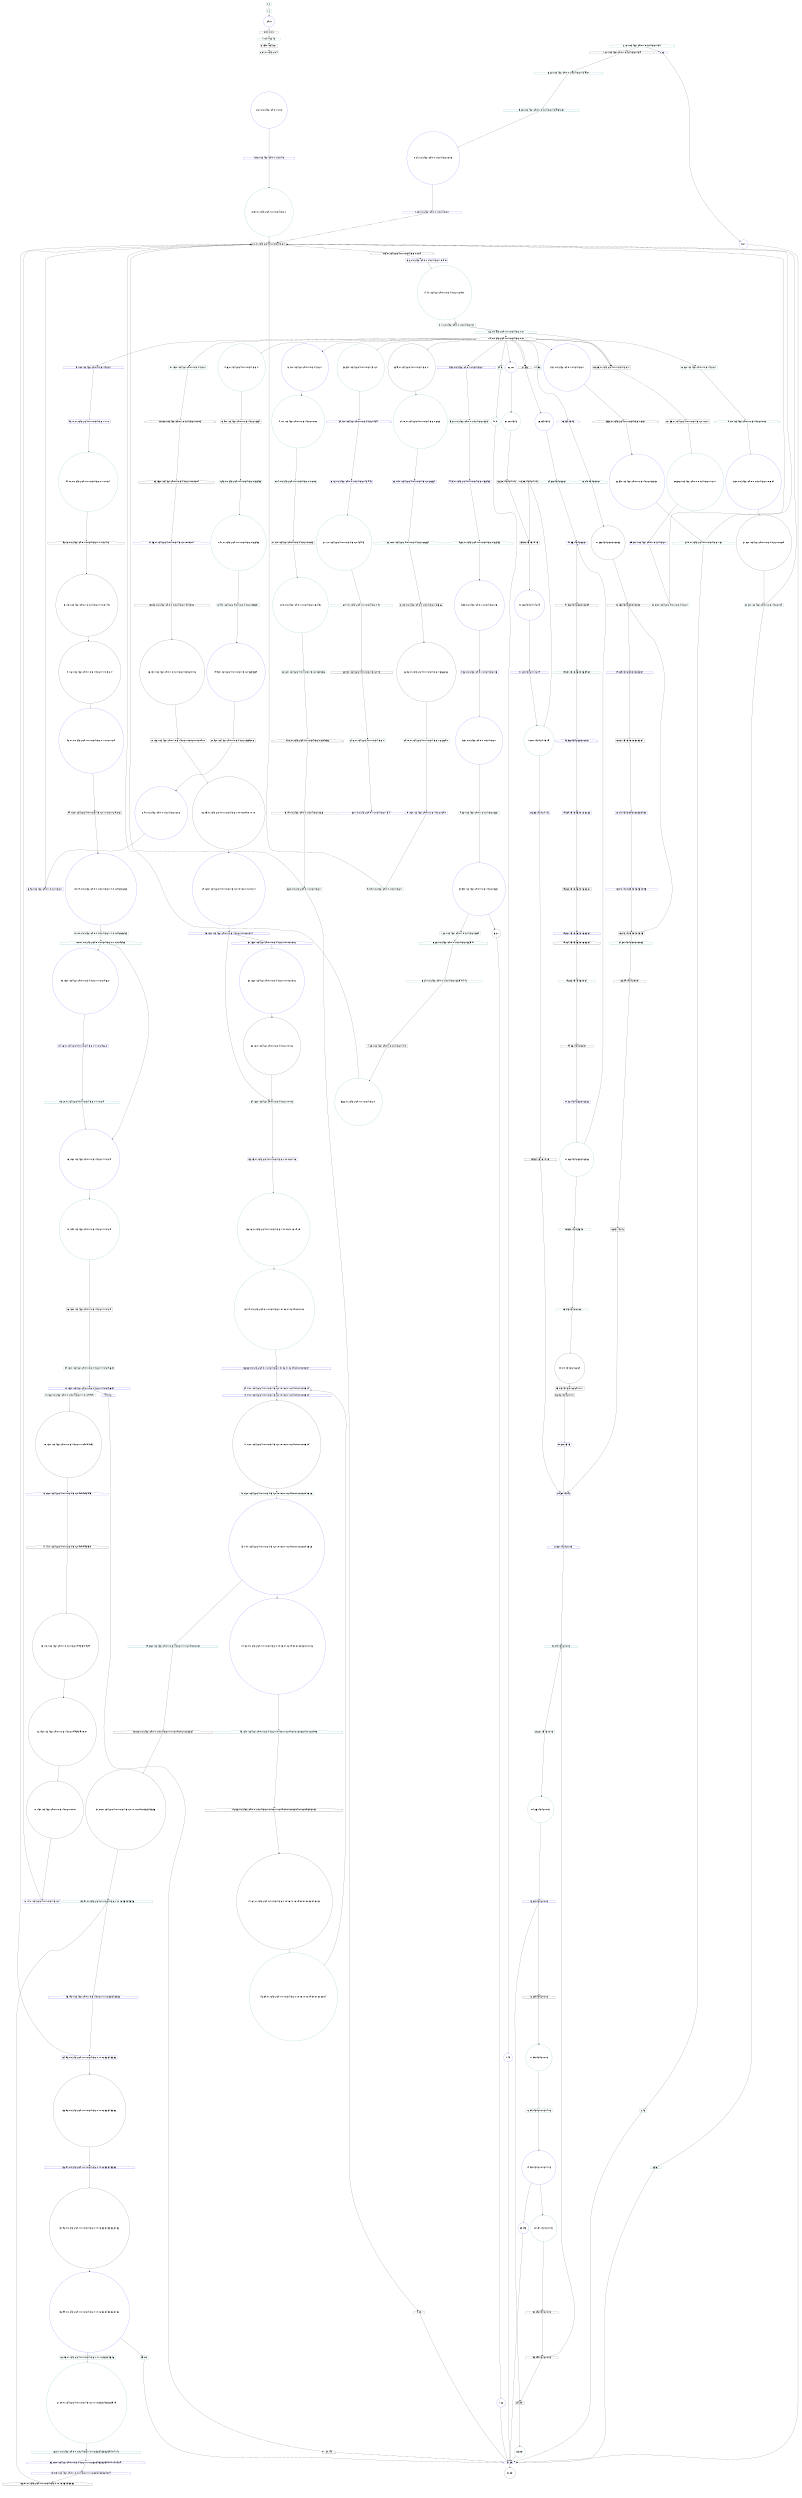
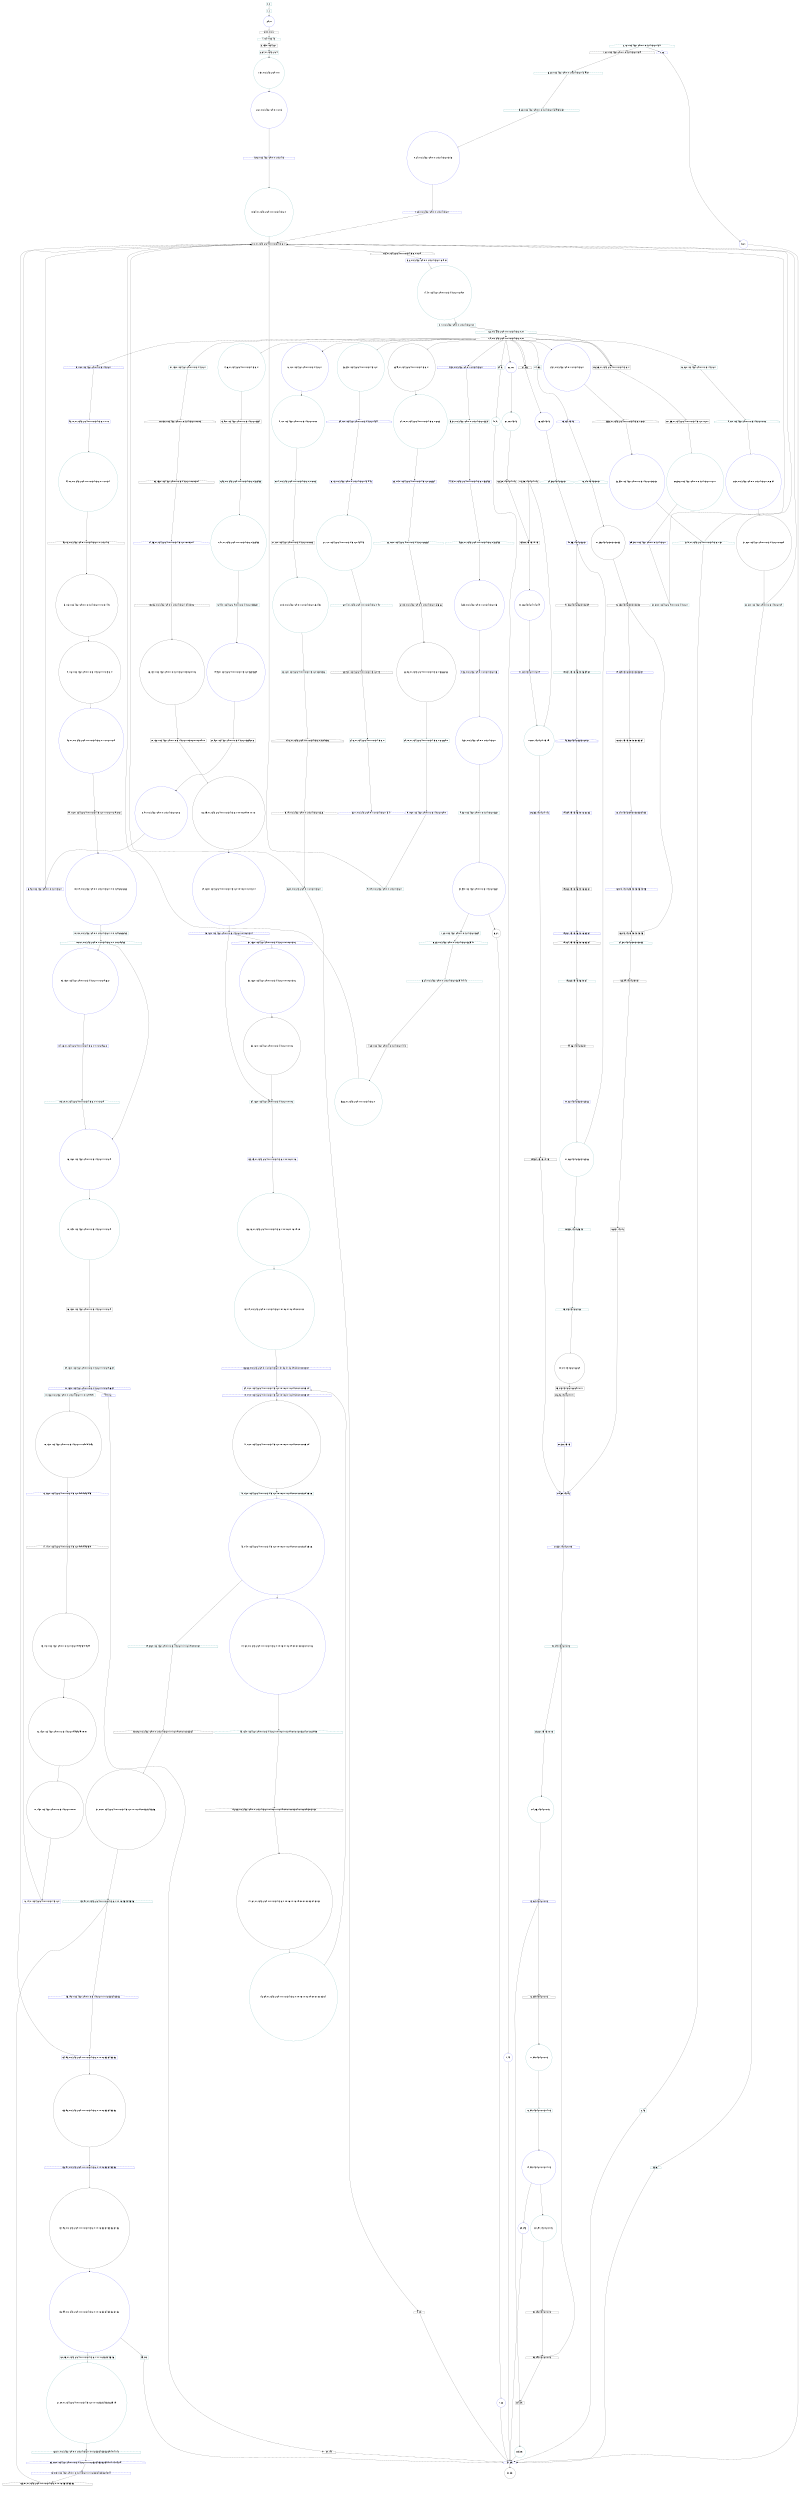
none -> (269, 73)
